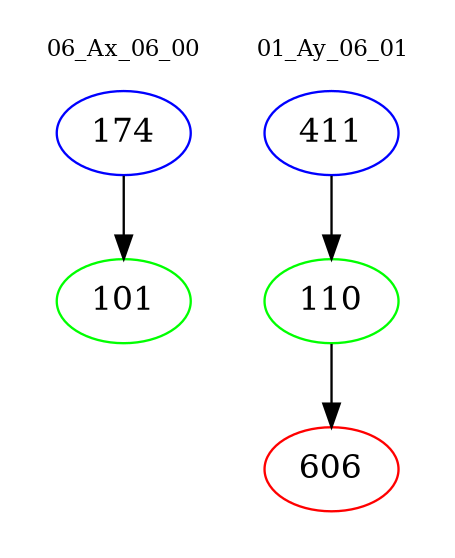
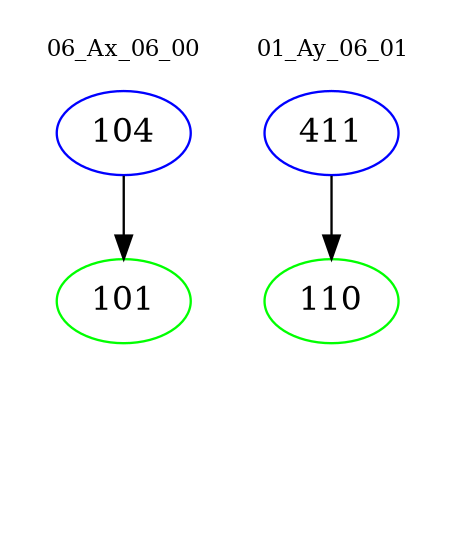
(124, 133) -> (124, 133)
(332, 469) -> none
